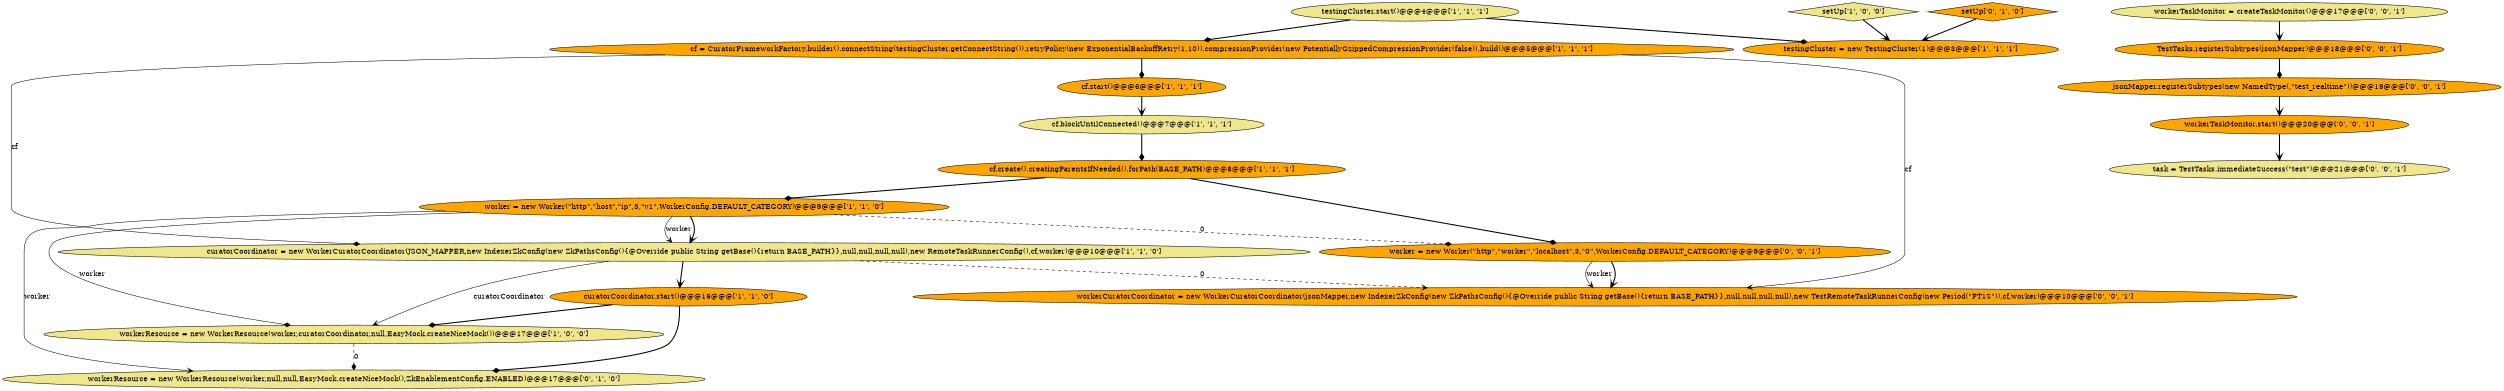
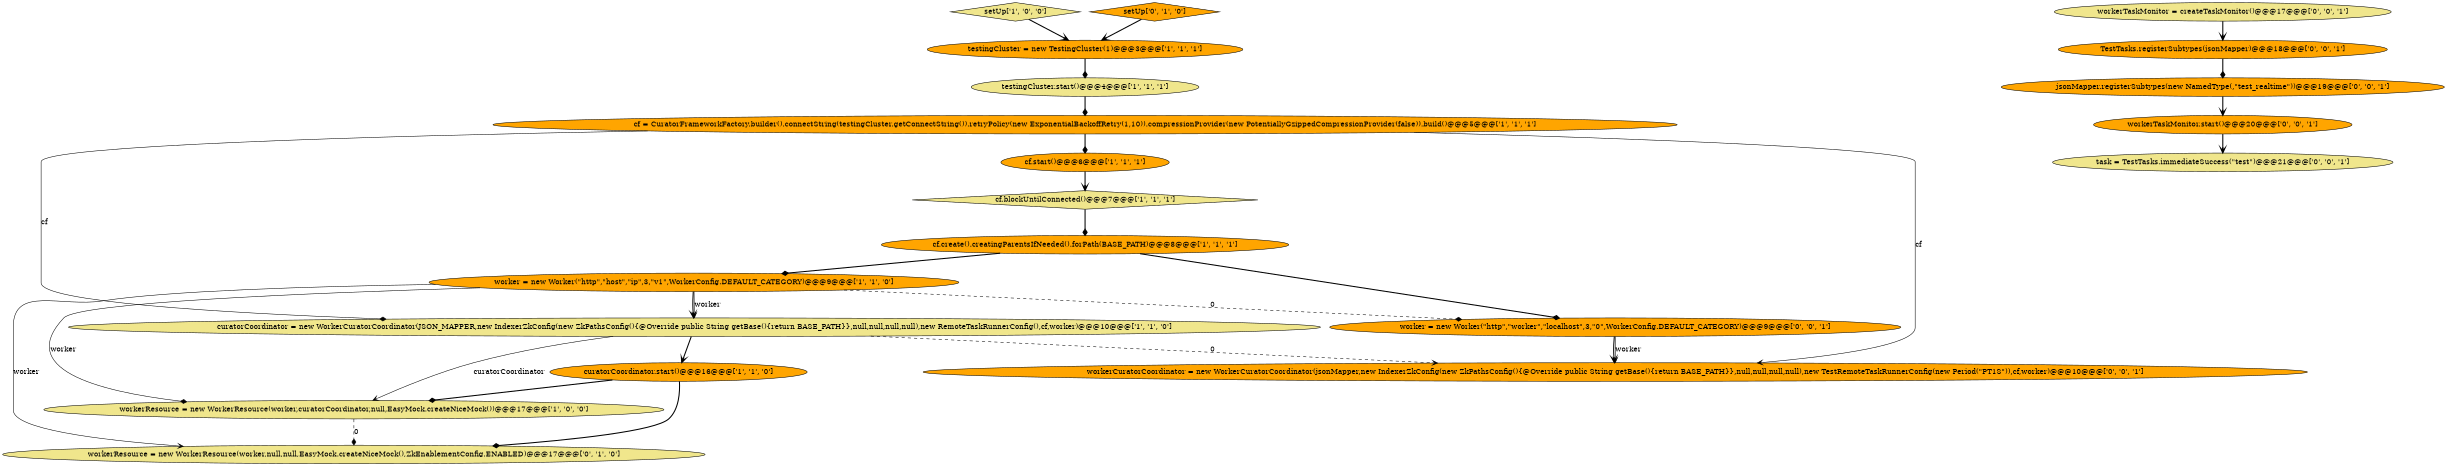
(1643, 30) -> (1085, 65)
(1142, 125) -> (1085, 200)
